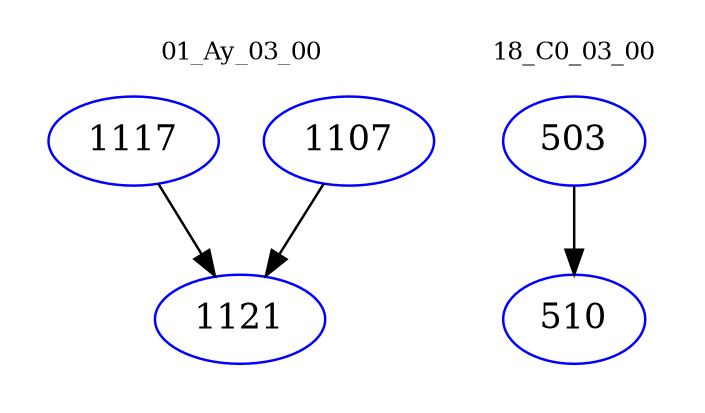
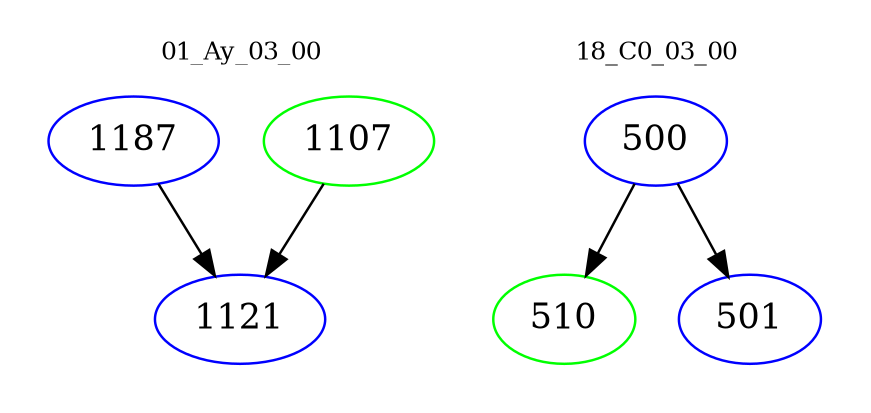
(134, 141) -> (134, 141)
(349, 141) -> (349, 141)
(574, 141) -> (656, 141)
(574, 319) -> (564, 319)
none -> (750, 319)
